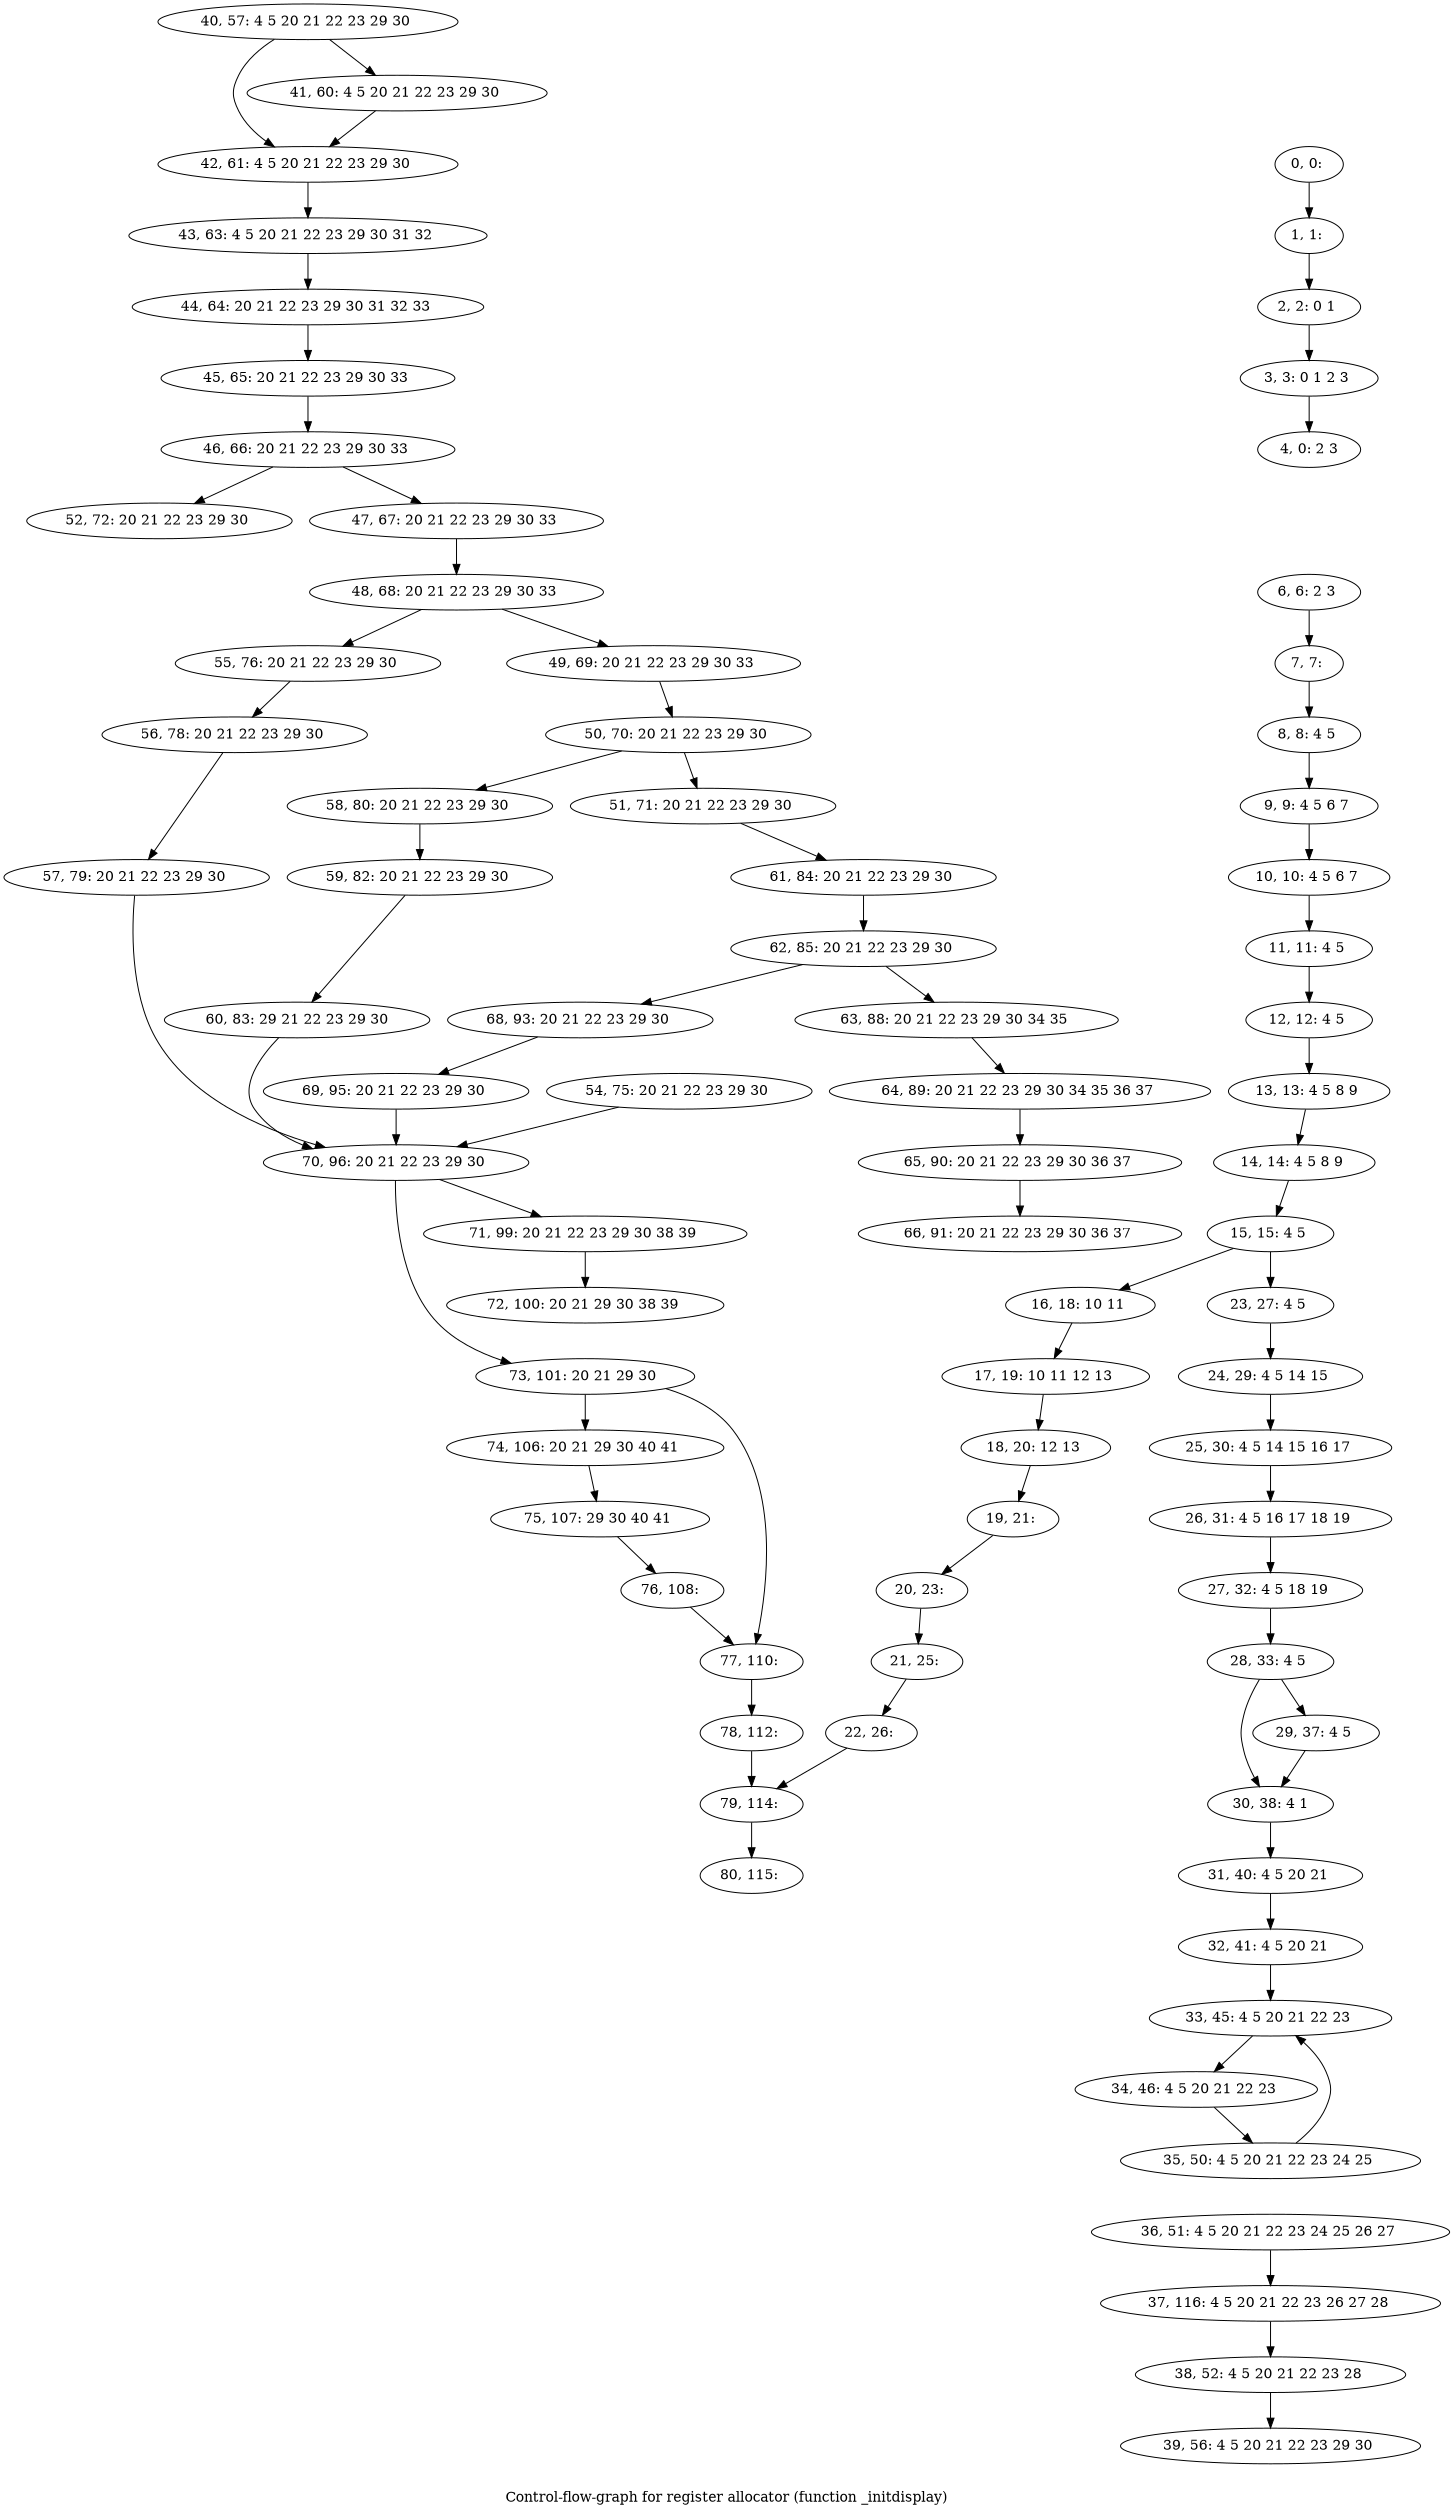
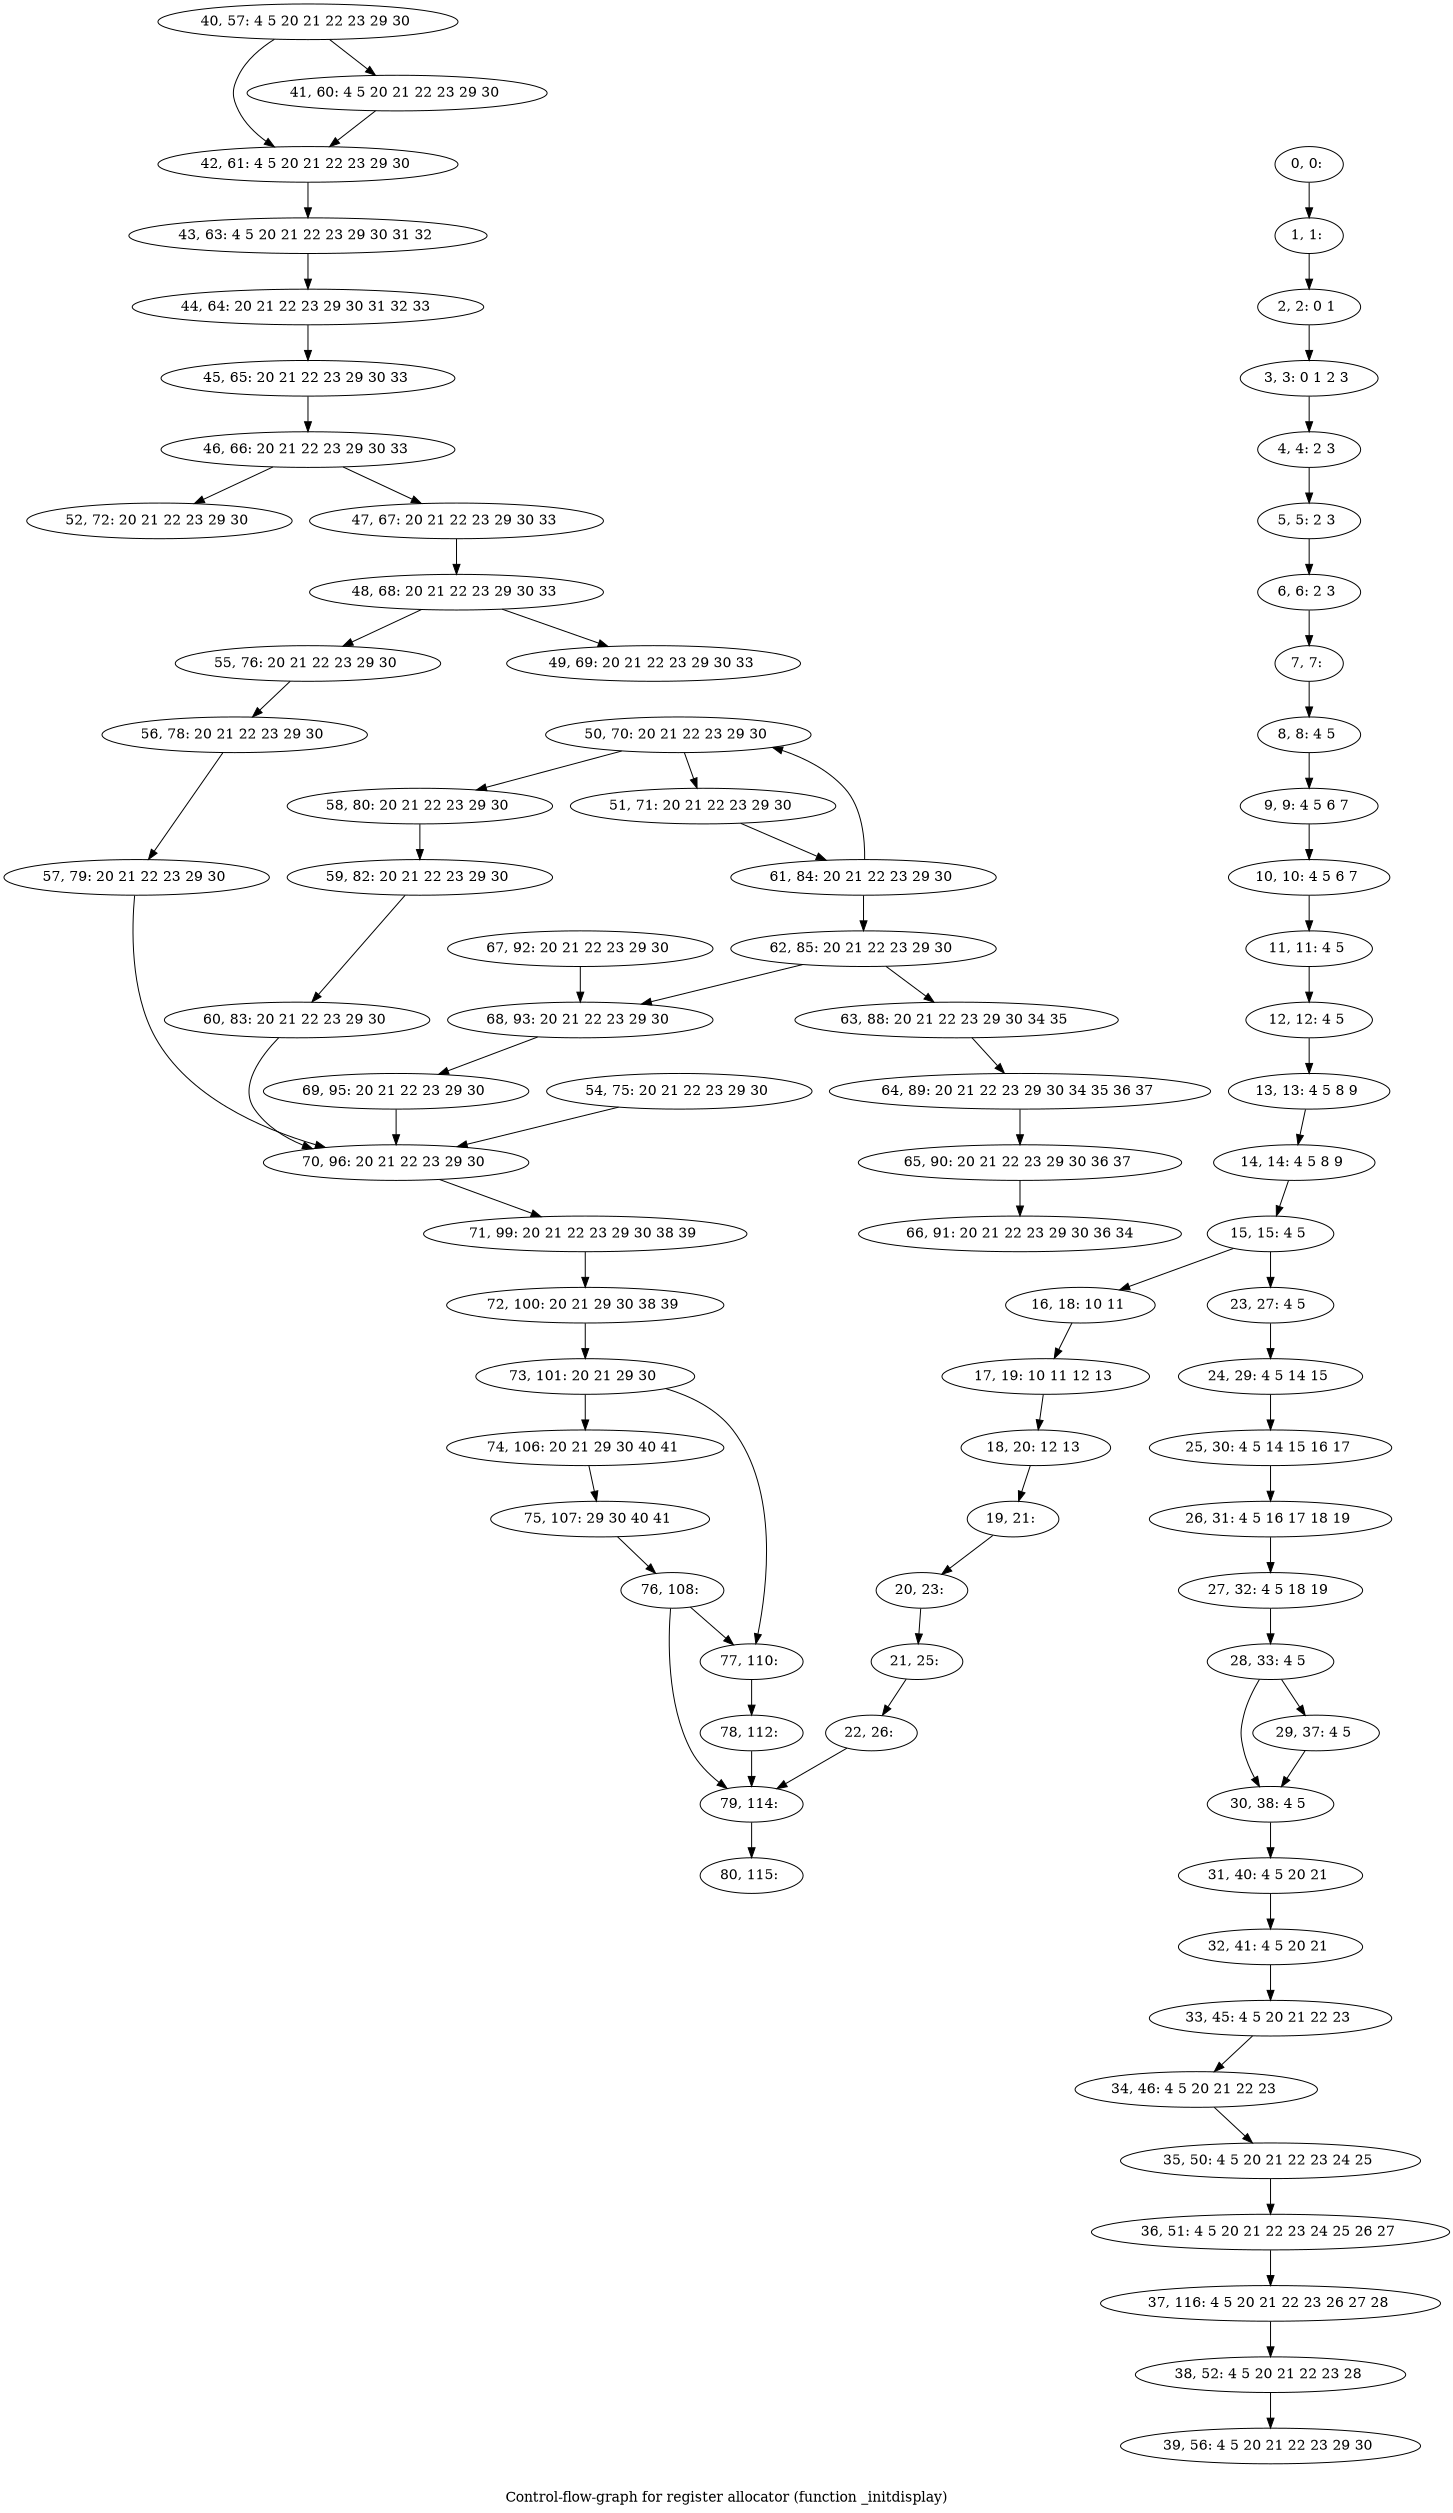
(1309, 450) -> (1309, 450)
none -> (1309, 521)
(664, 695) -> (845, 789)
none -> (580, 949)
(297, 1020) -> (297, 1020)
(1020, 1234) -> (1020, 1234)
(416, 1291) -> (585, 1336)
none -> (675, 1702)
(1271, 1804) -> (1271, 1804)
(1330, 2094) -> (1271, 2192)
